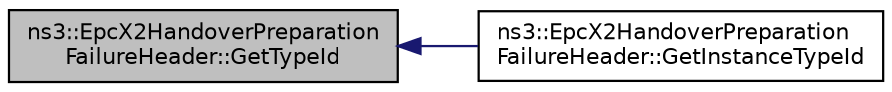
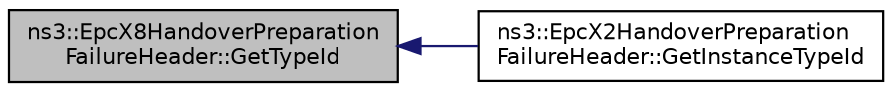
(203, 46) -> (203, 46)
